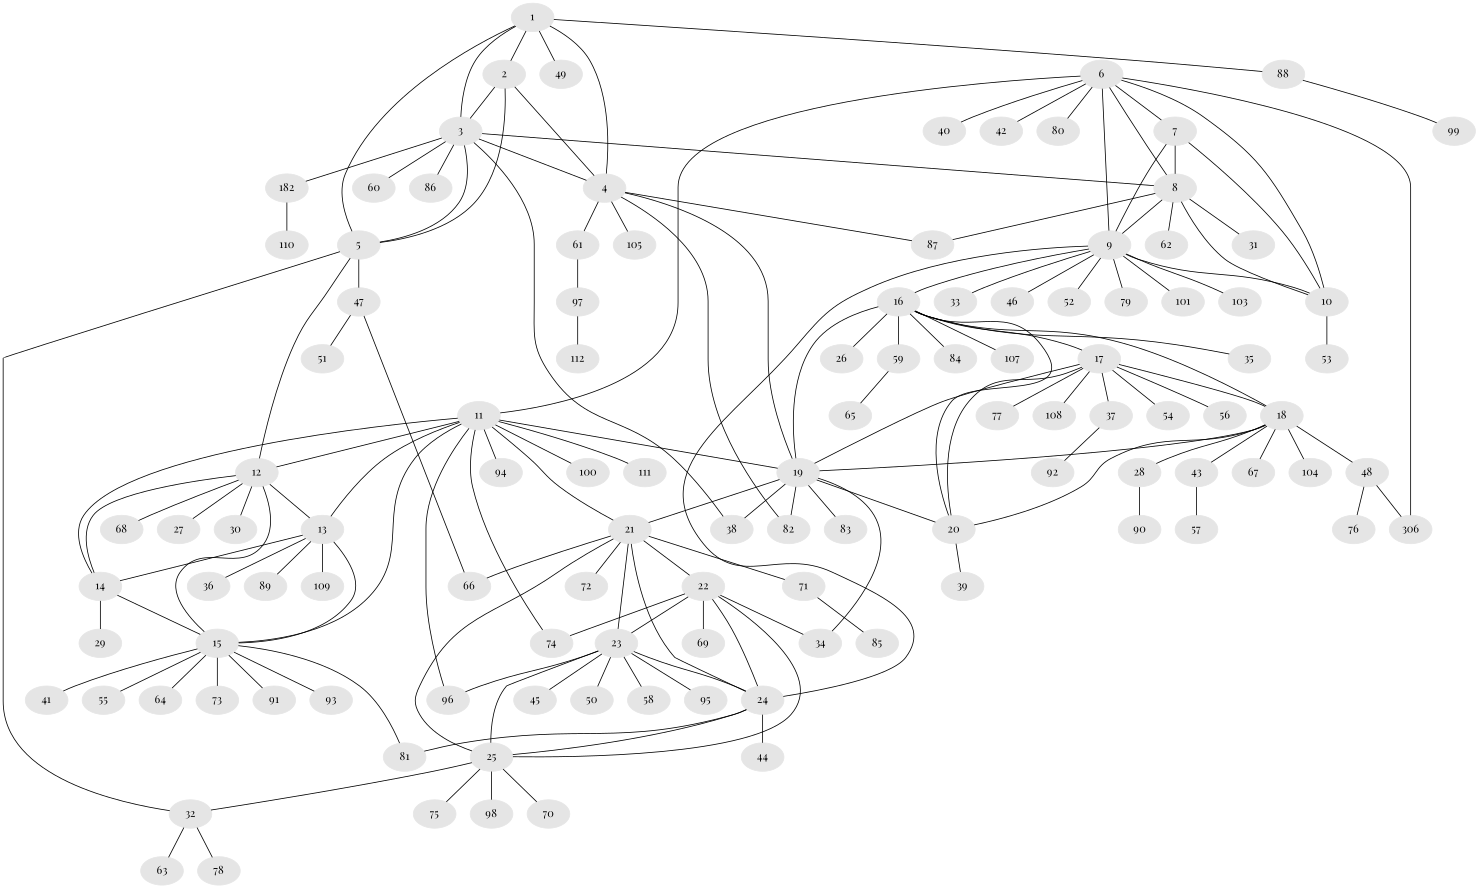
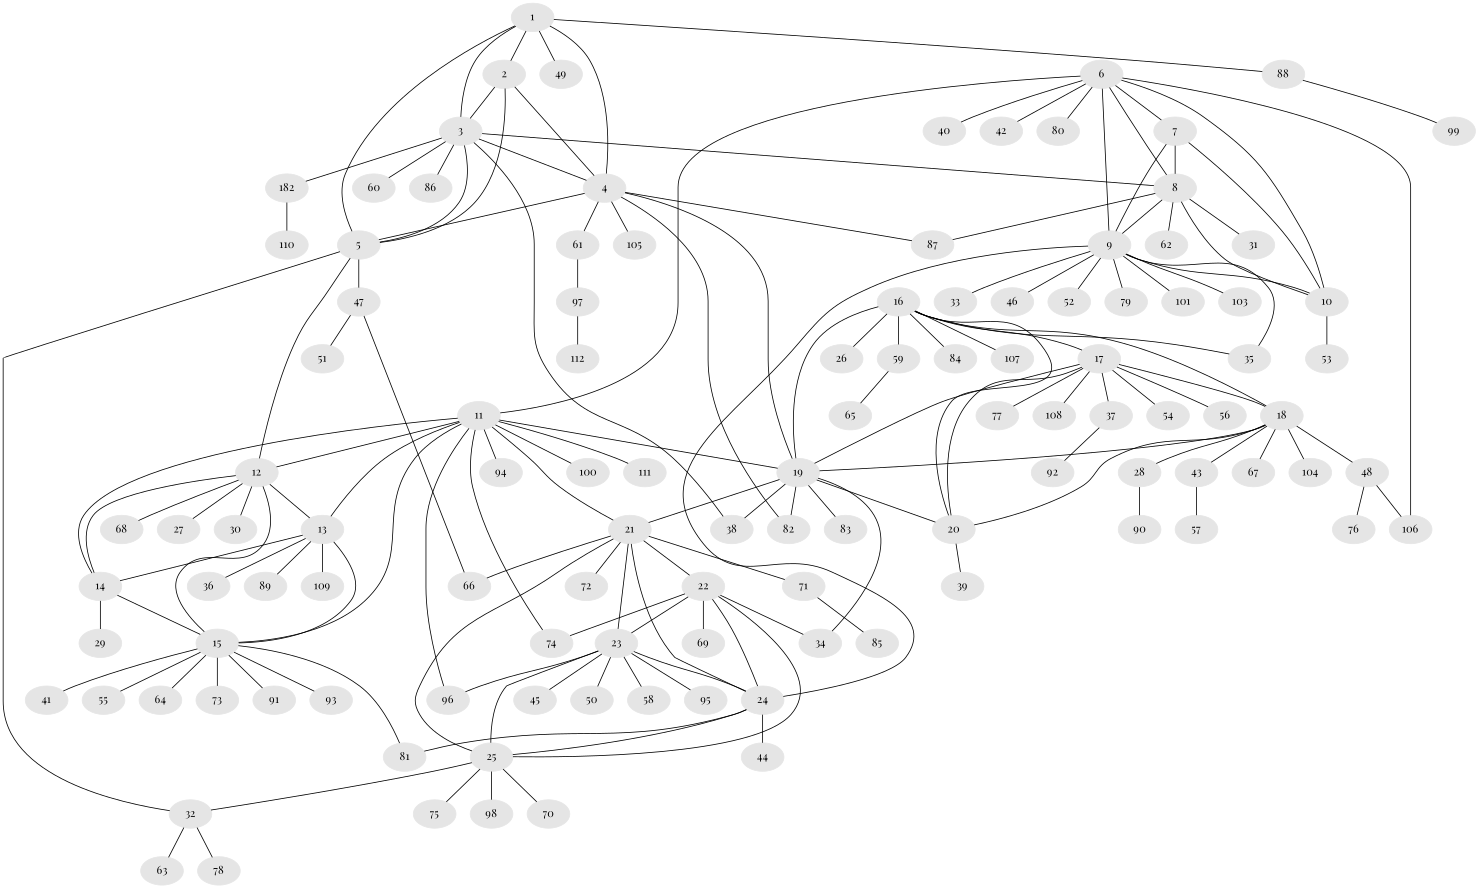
none -> (482, 217)
(1001, 267) -> (1221, 263)
(1411, 529) -> (1411, 529)
